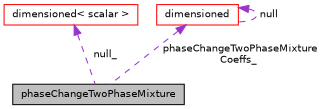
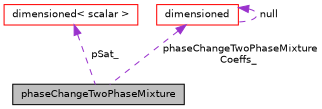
(104, 55) -> (104, 55)
